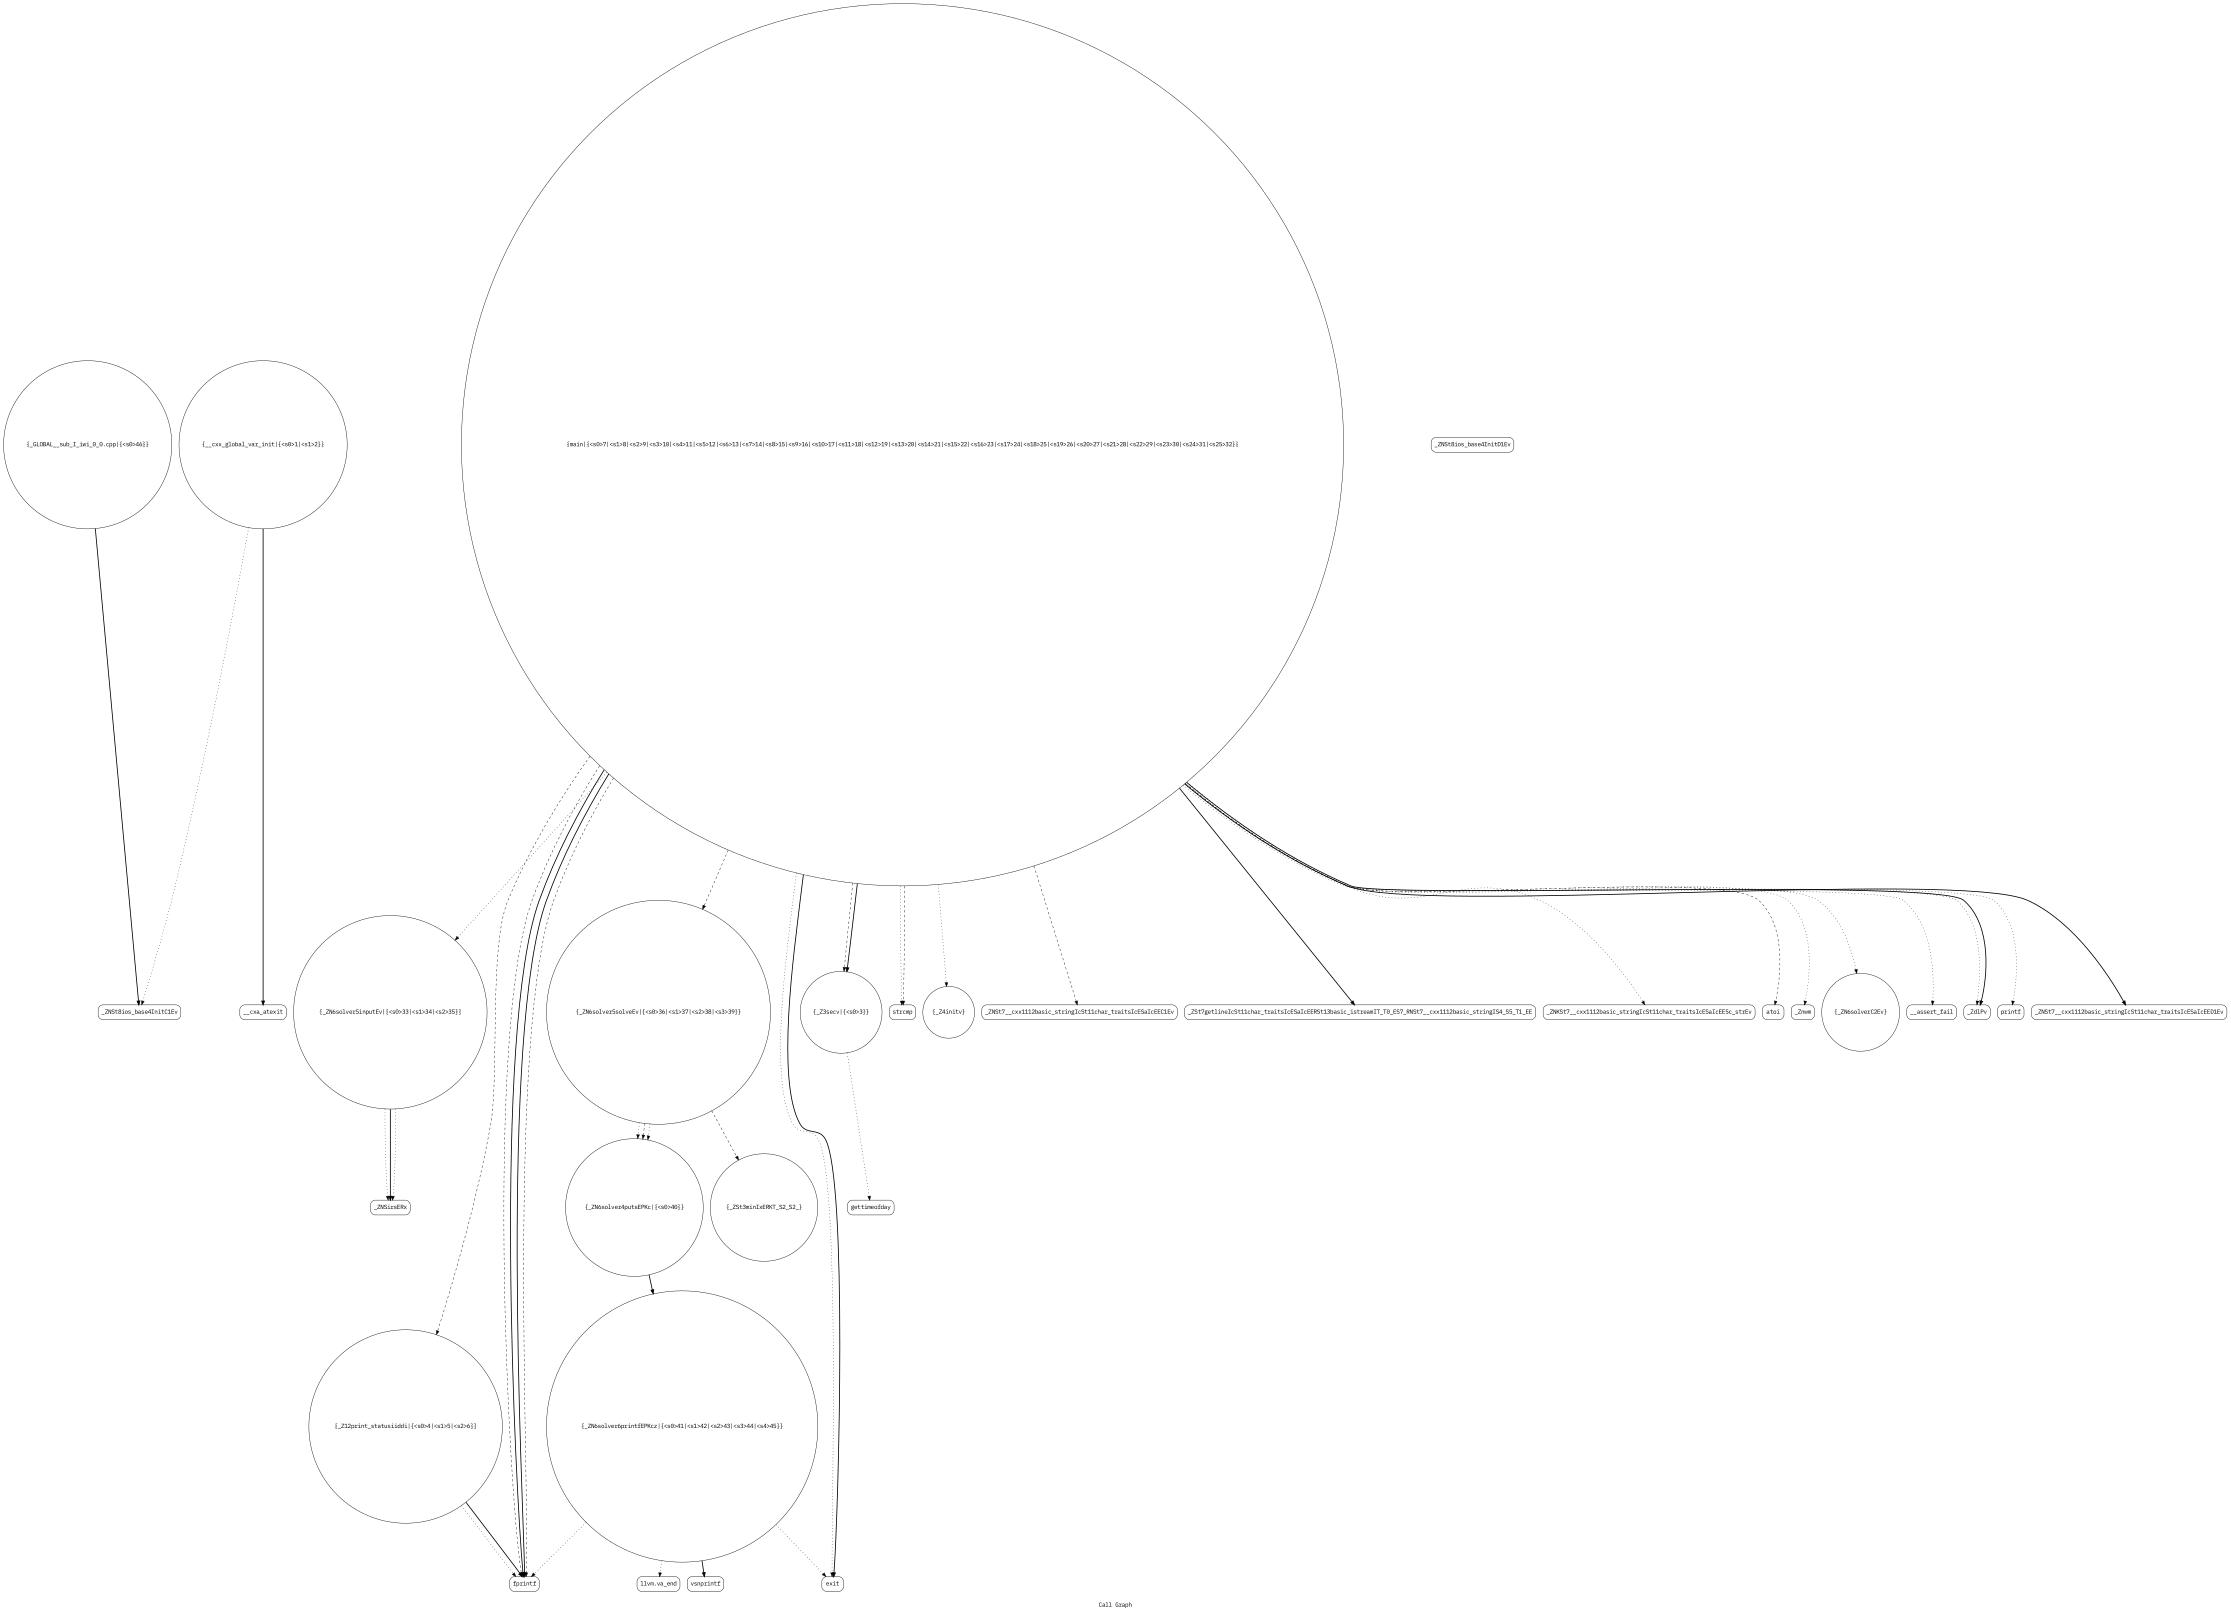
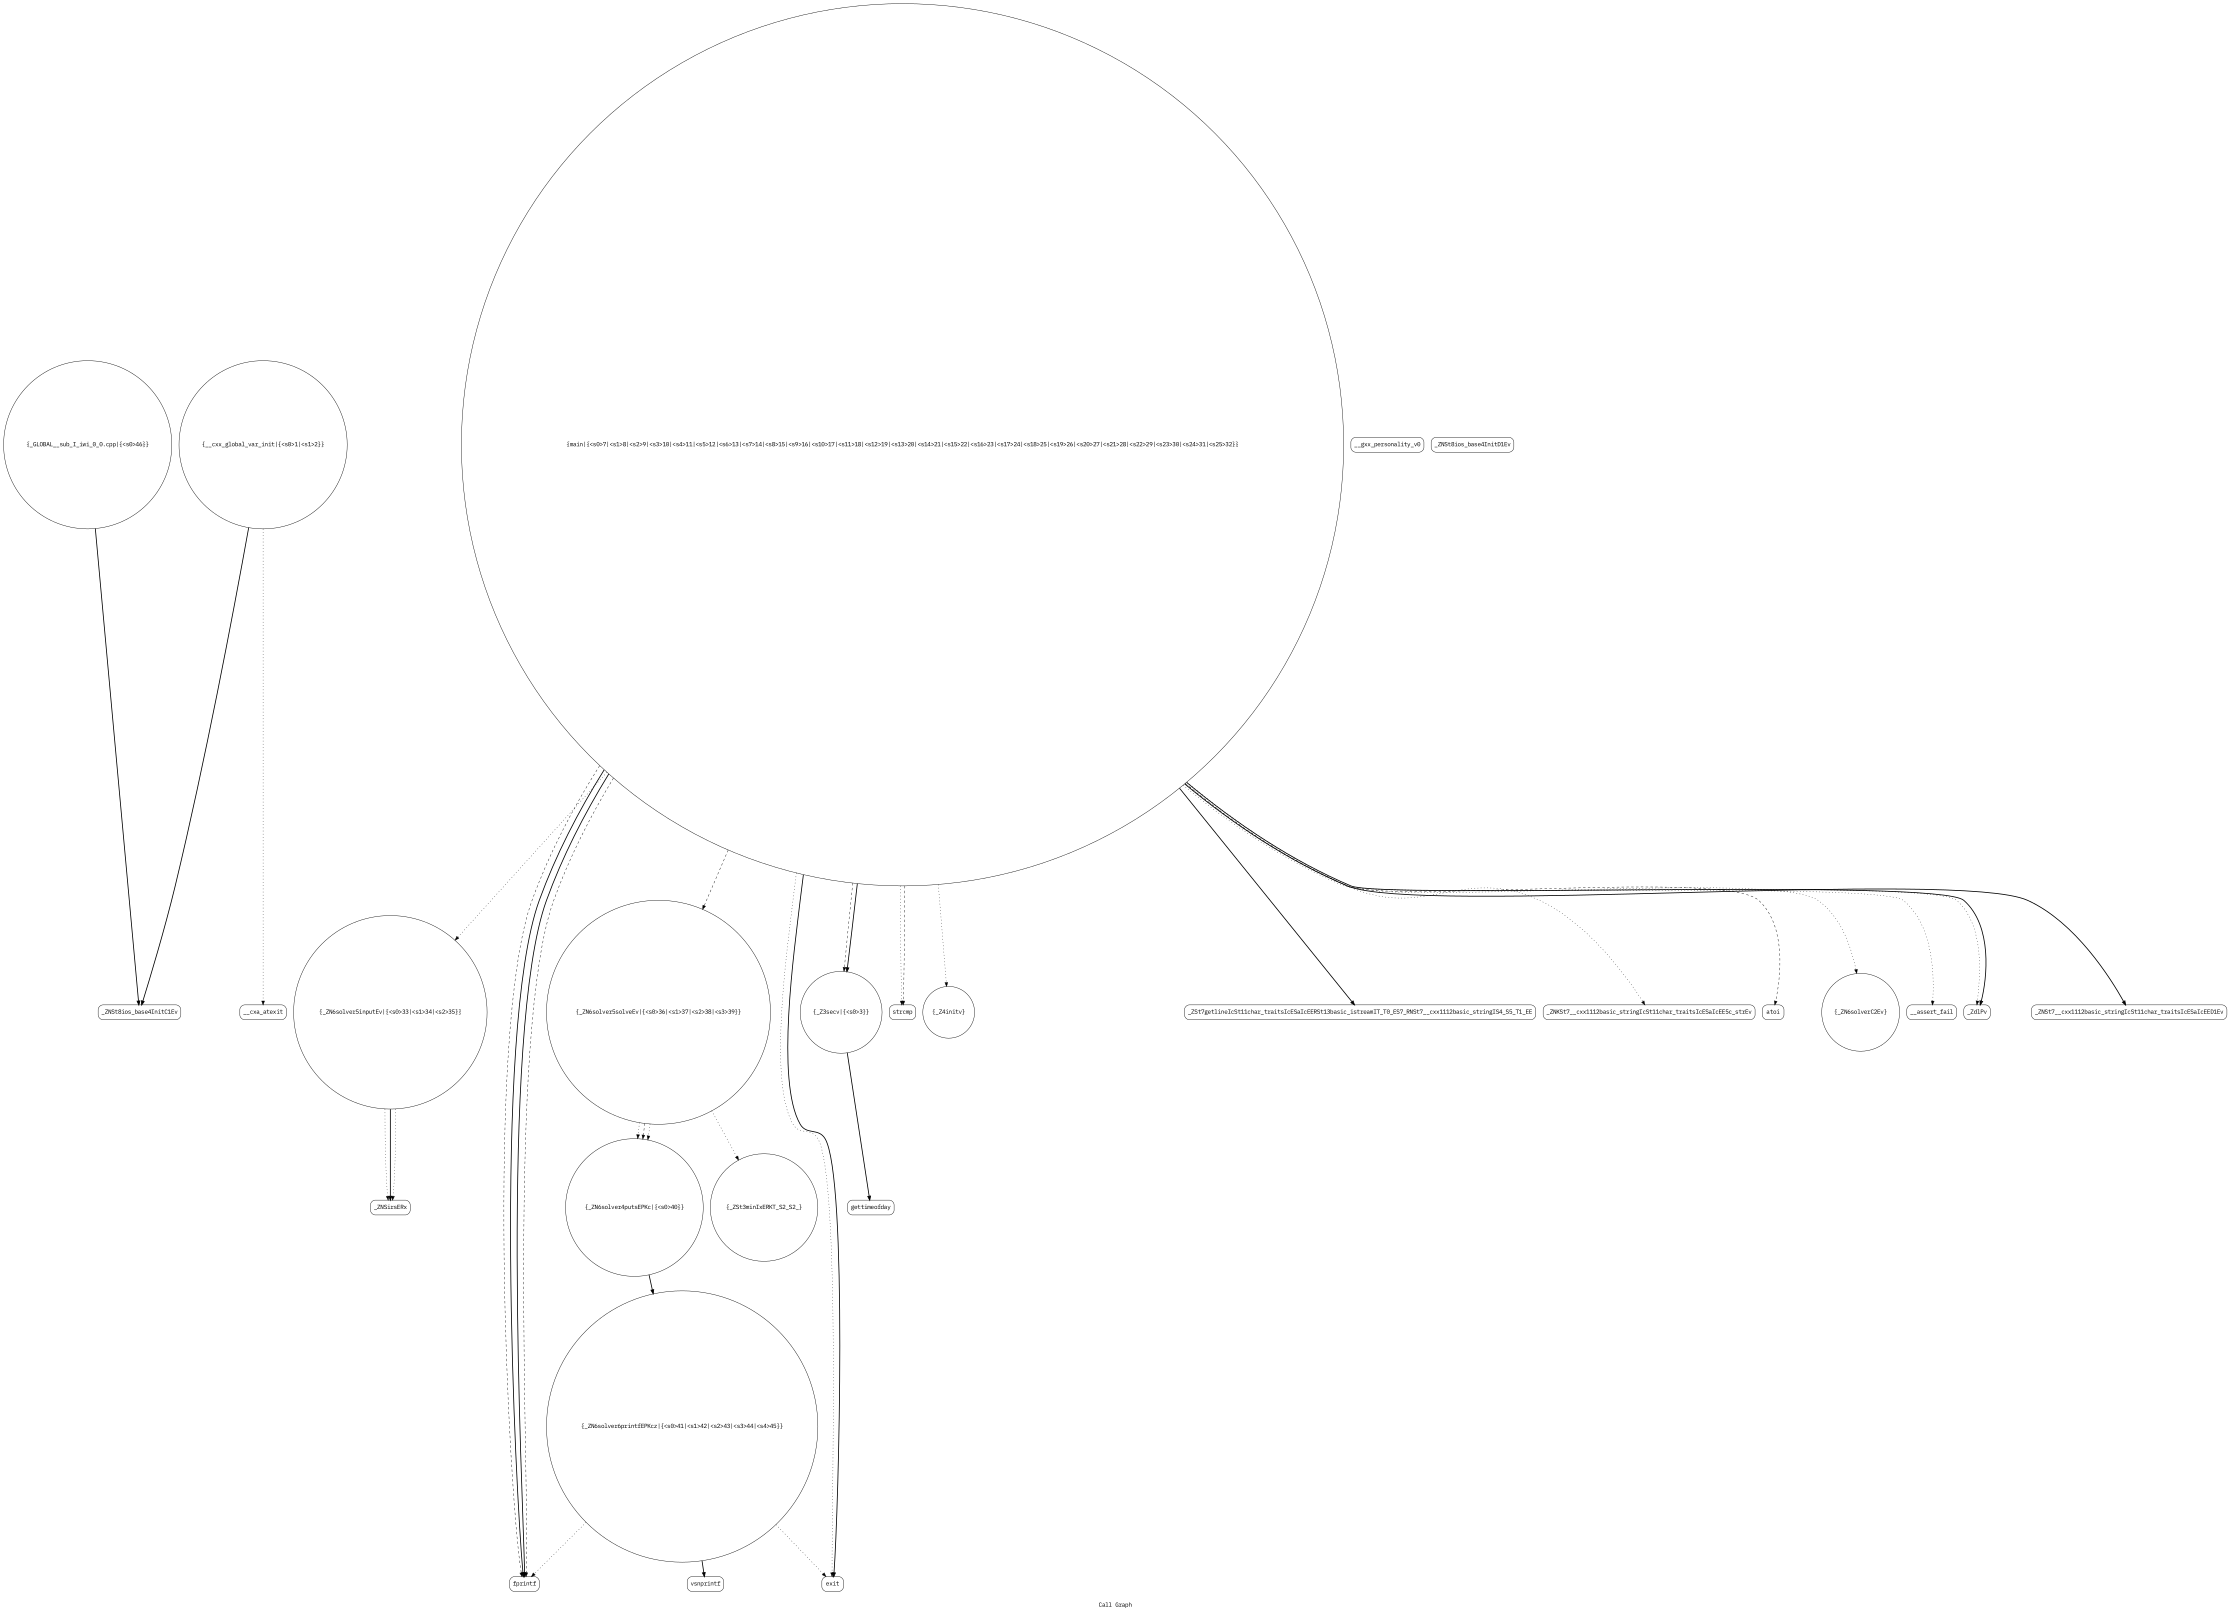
none -> (1387, 445)
(263, 765) -> (263, 765)
(202, 766) -> (202, 766)
(1080, 1012) -> none
(1803, 1012) -> none
(2011, 1012) -> none
(858, 1124) -> (858, 1124)
(724, 1134) -> (724, 1134)
(406, 1427) -> none
(658, 1584) -> none
